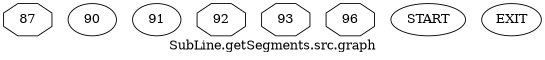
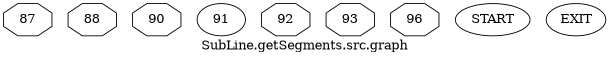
none -> (92, 20)
(92, 20) -> (157, 20)
